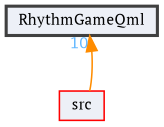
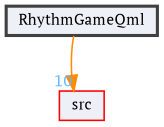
(92, 71) -> (72, 56)
